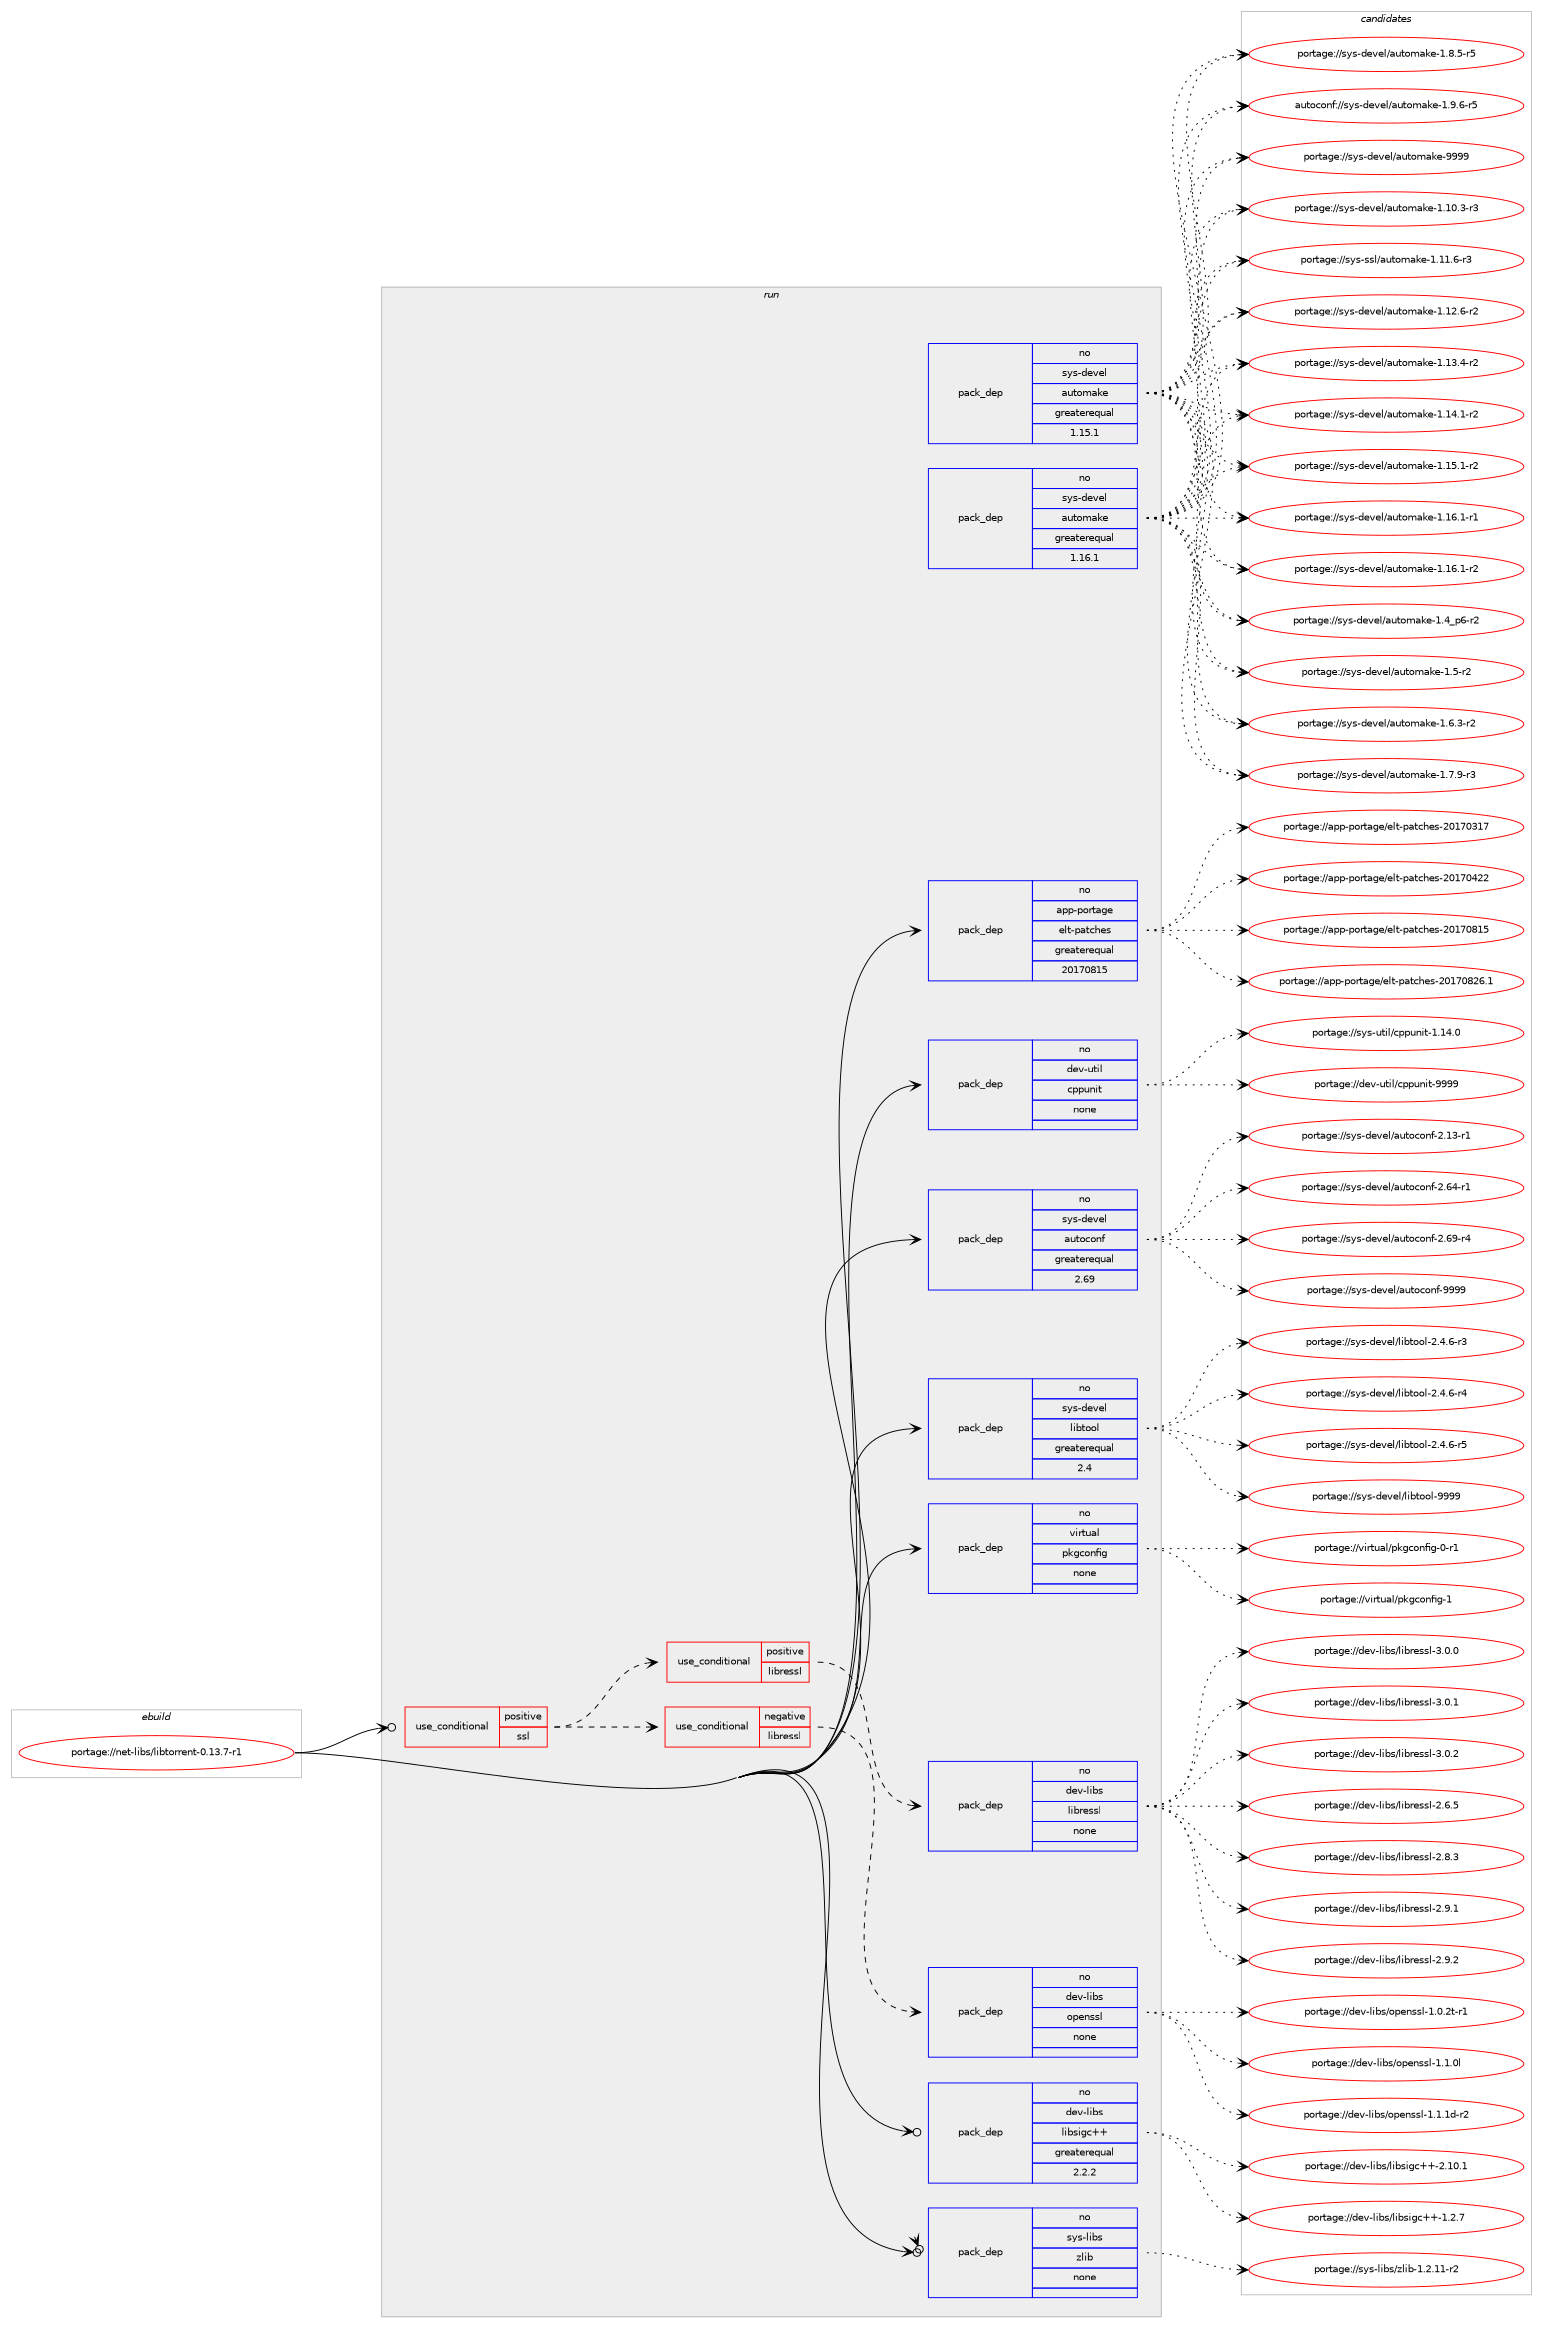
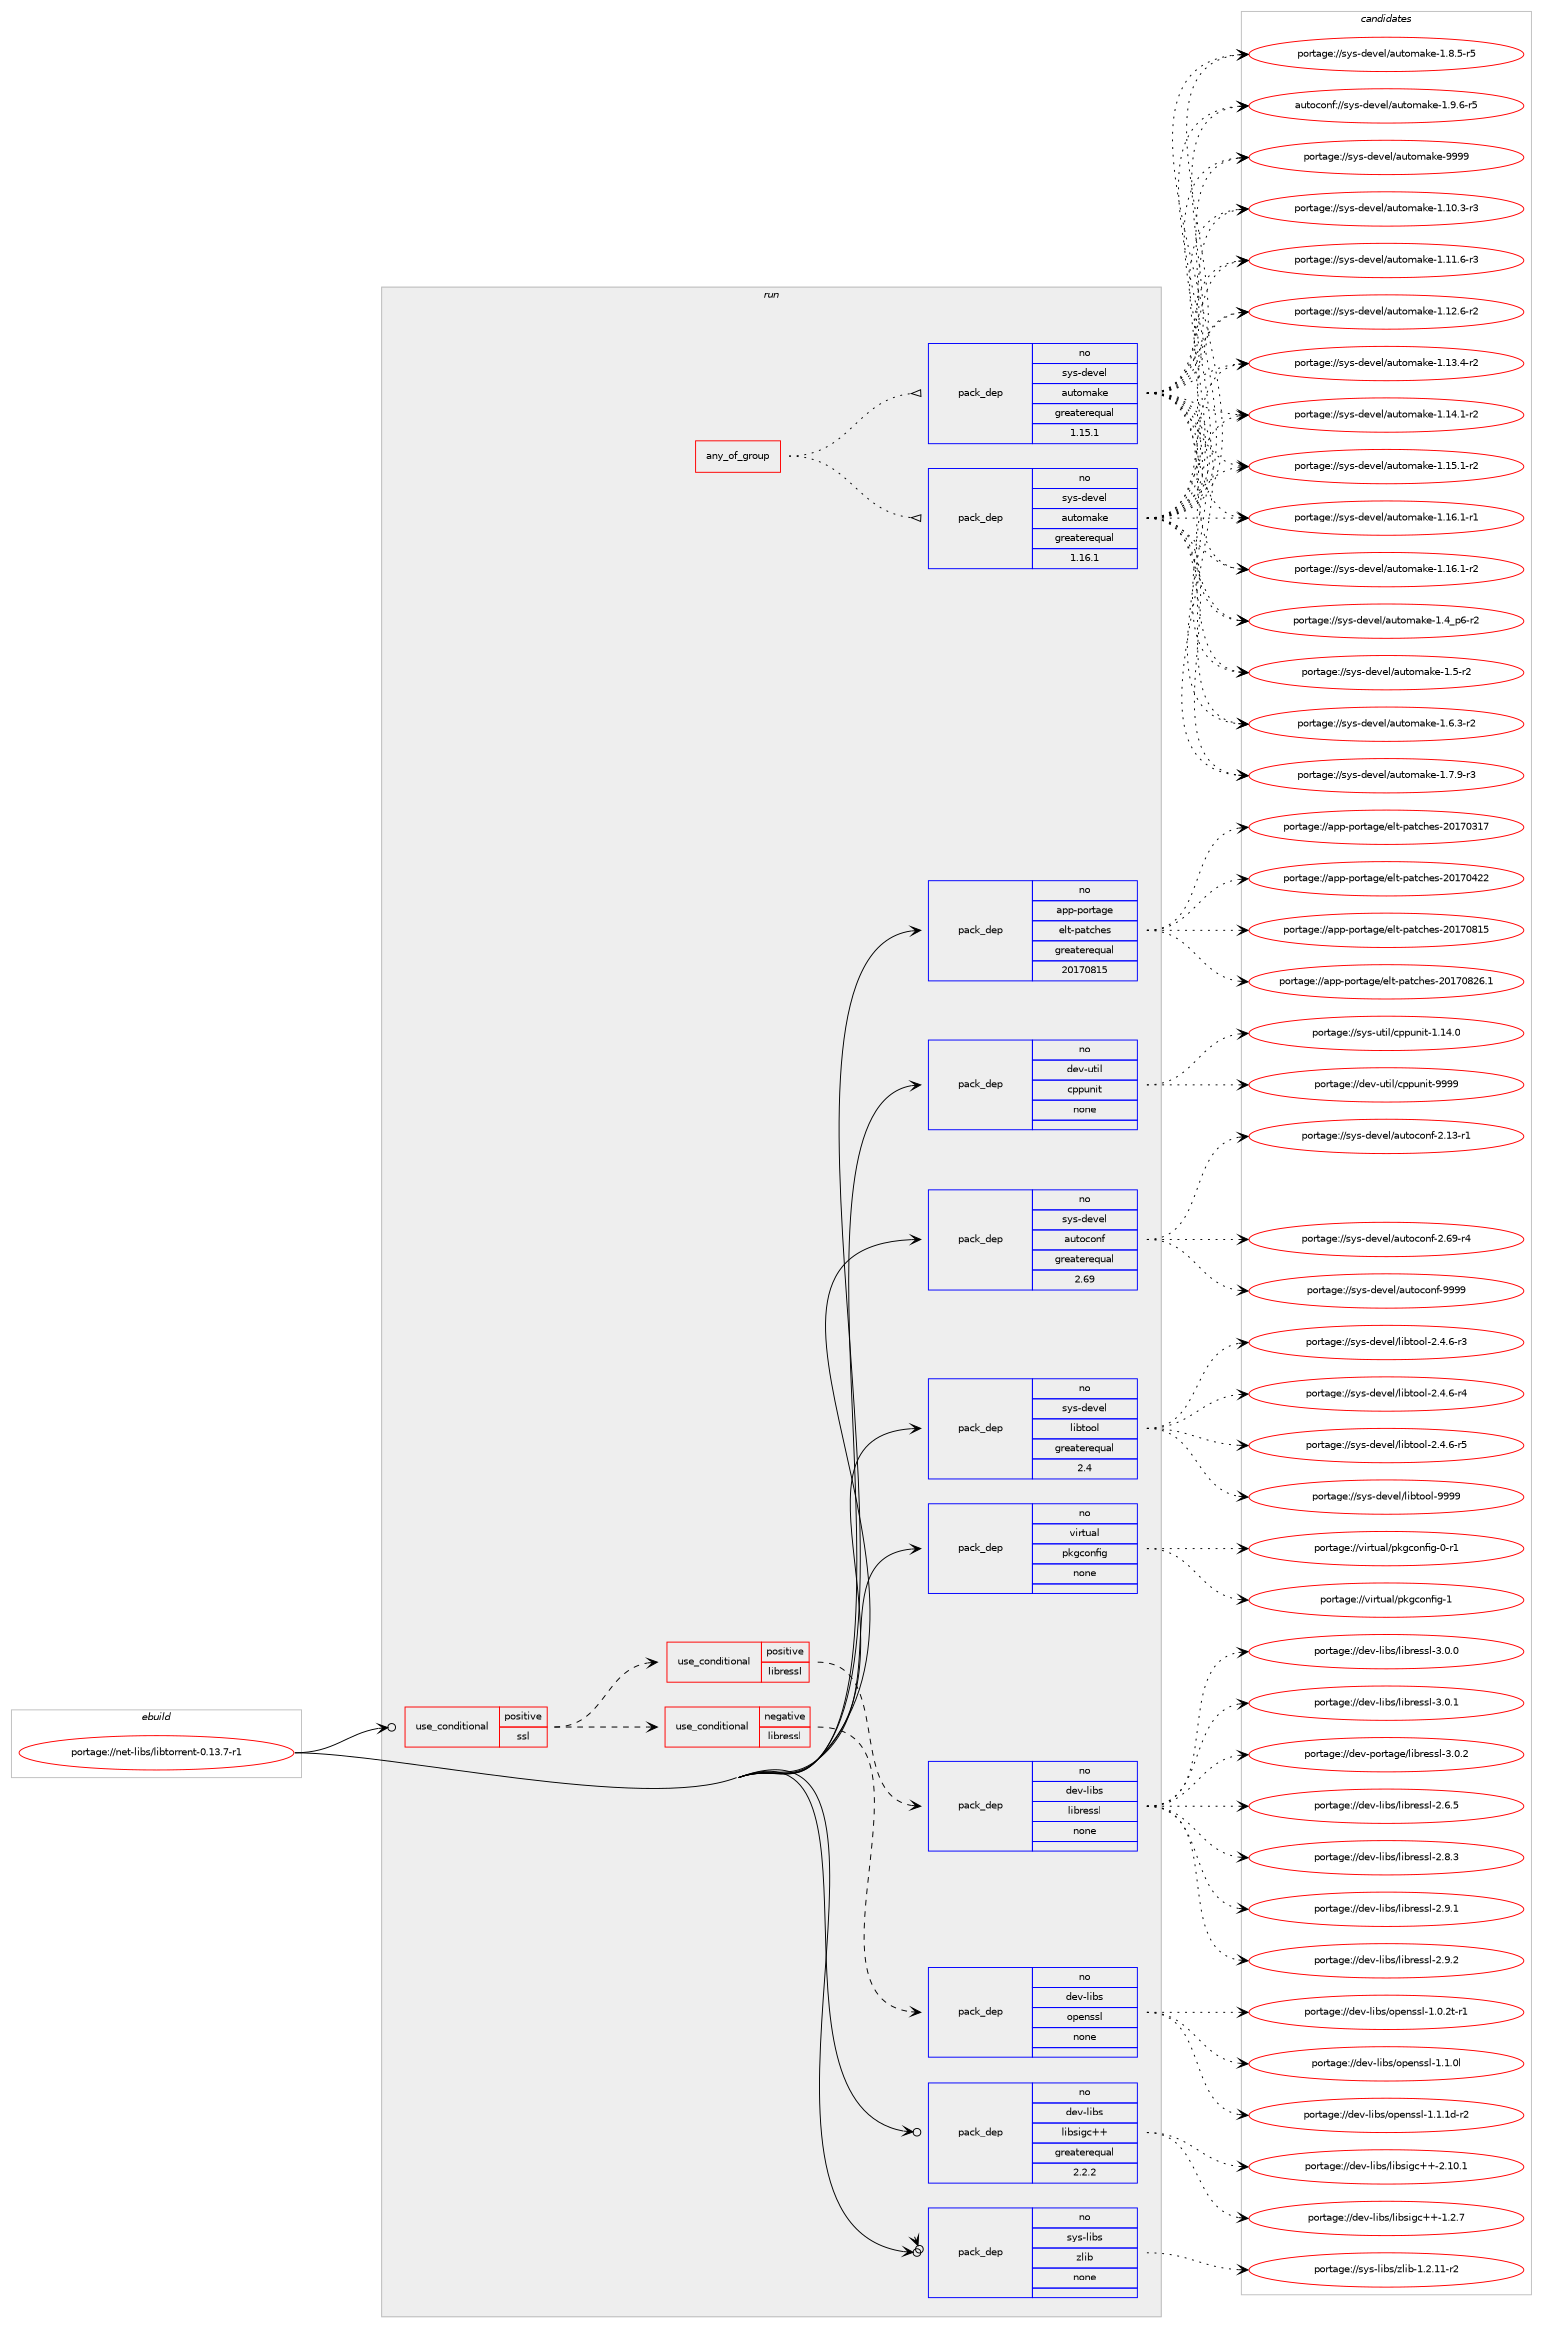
(1386, 260) -> (1386, 260)
none -> (738, 456)
(1386, 1188) -> none
(1386, 1755) -> (1386, 1755)
